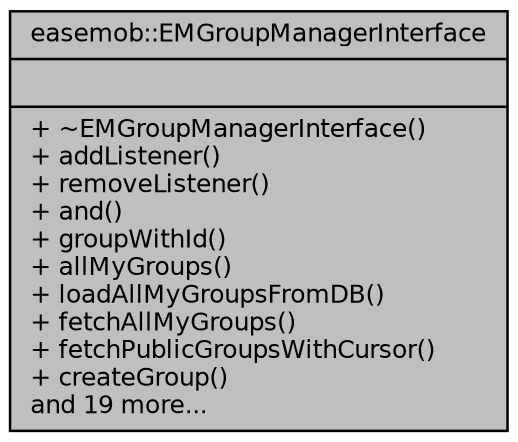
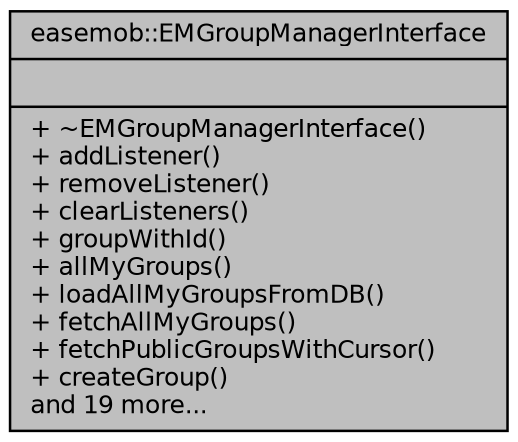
(77, 212) -> (141, 212)
